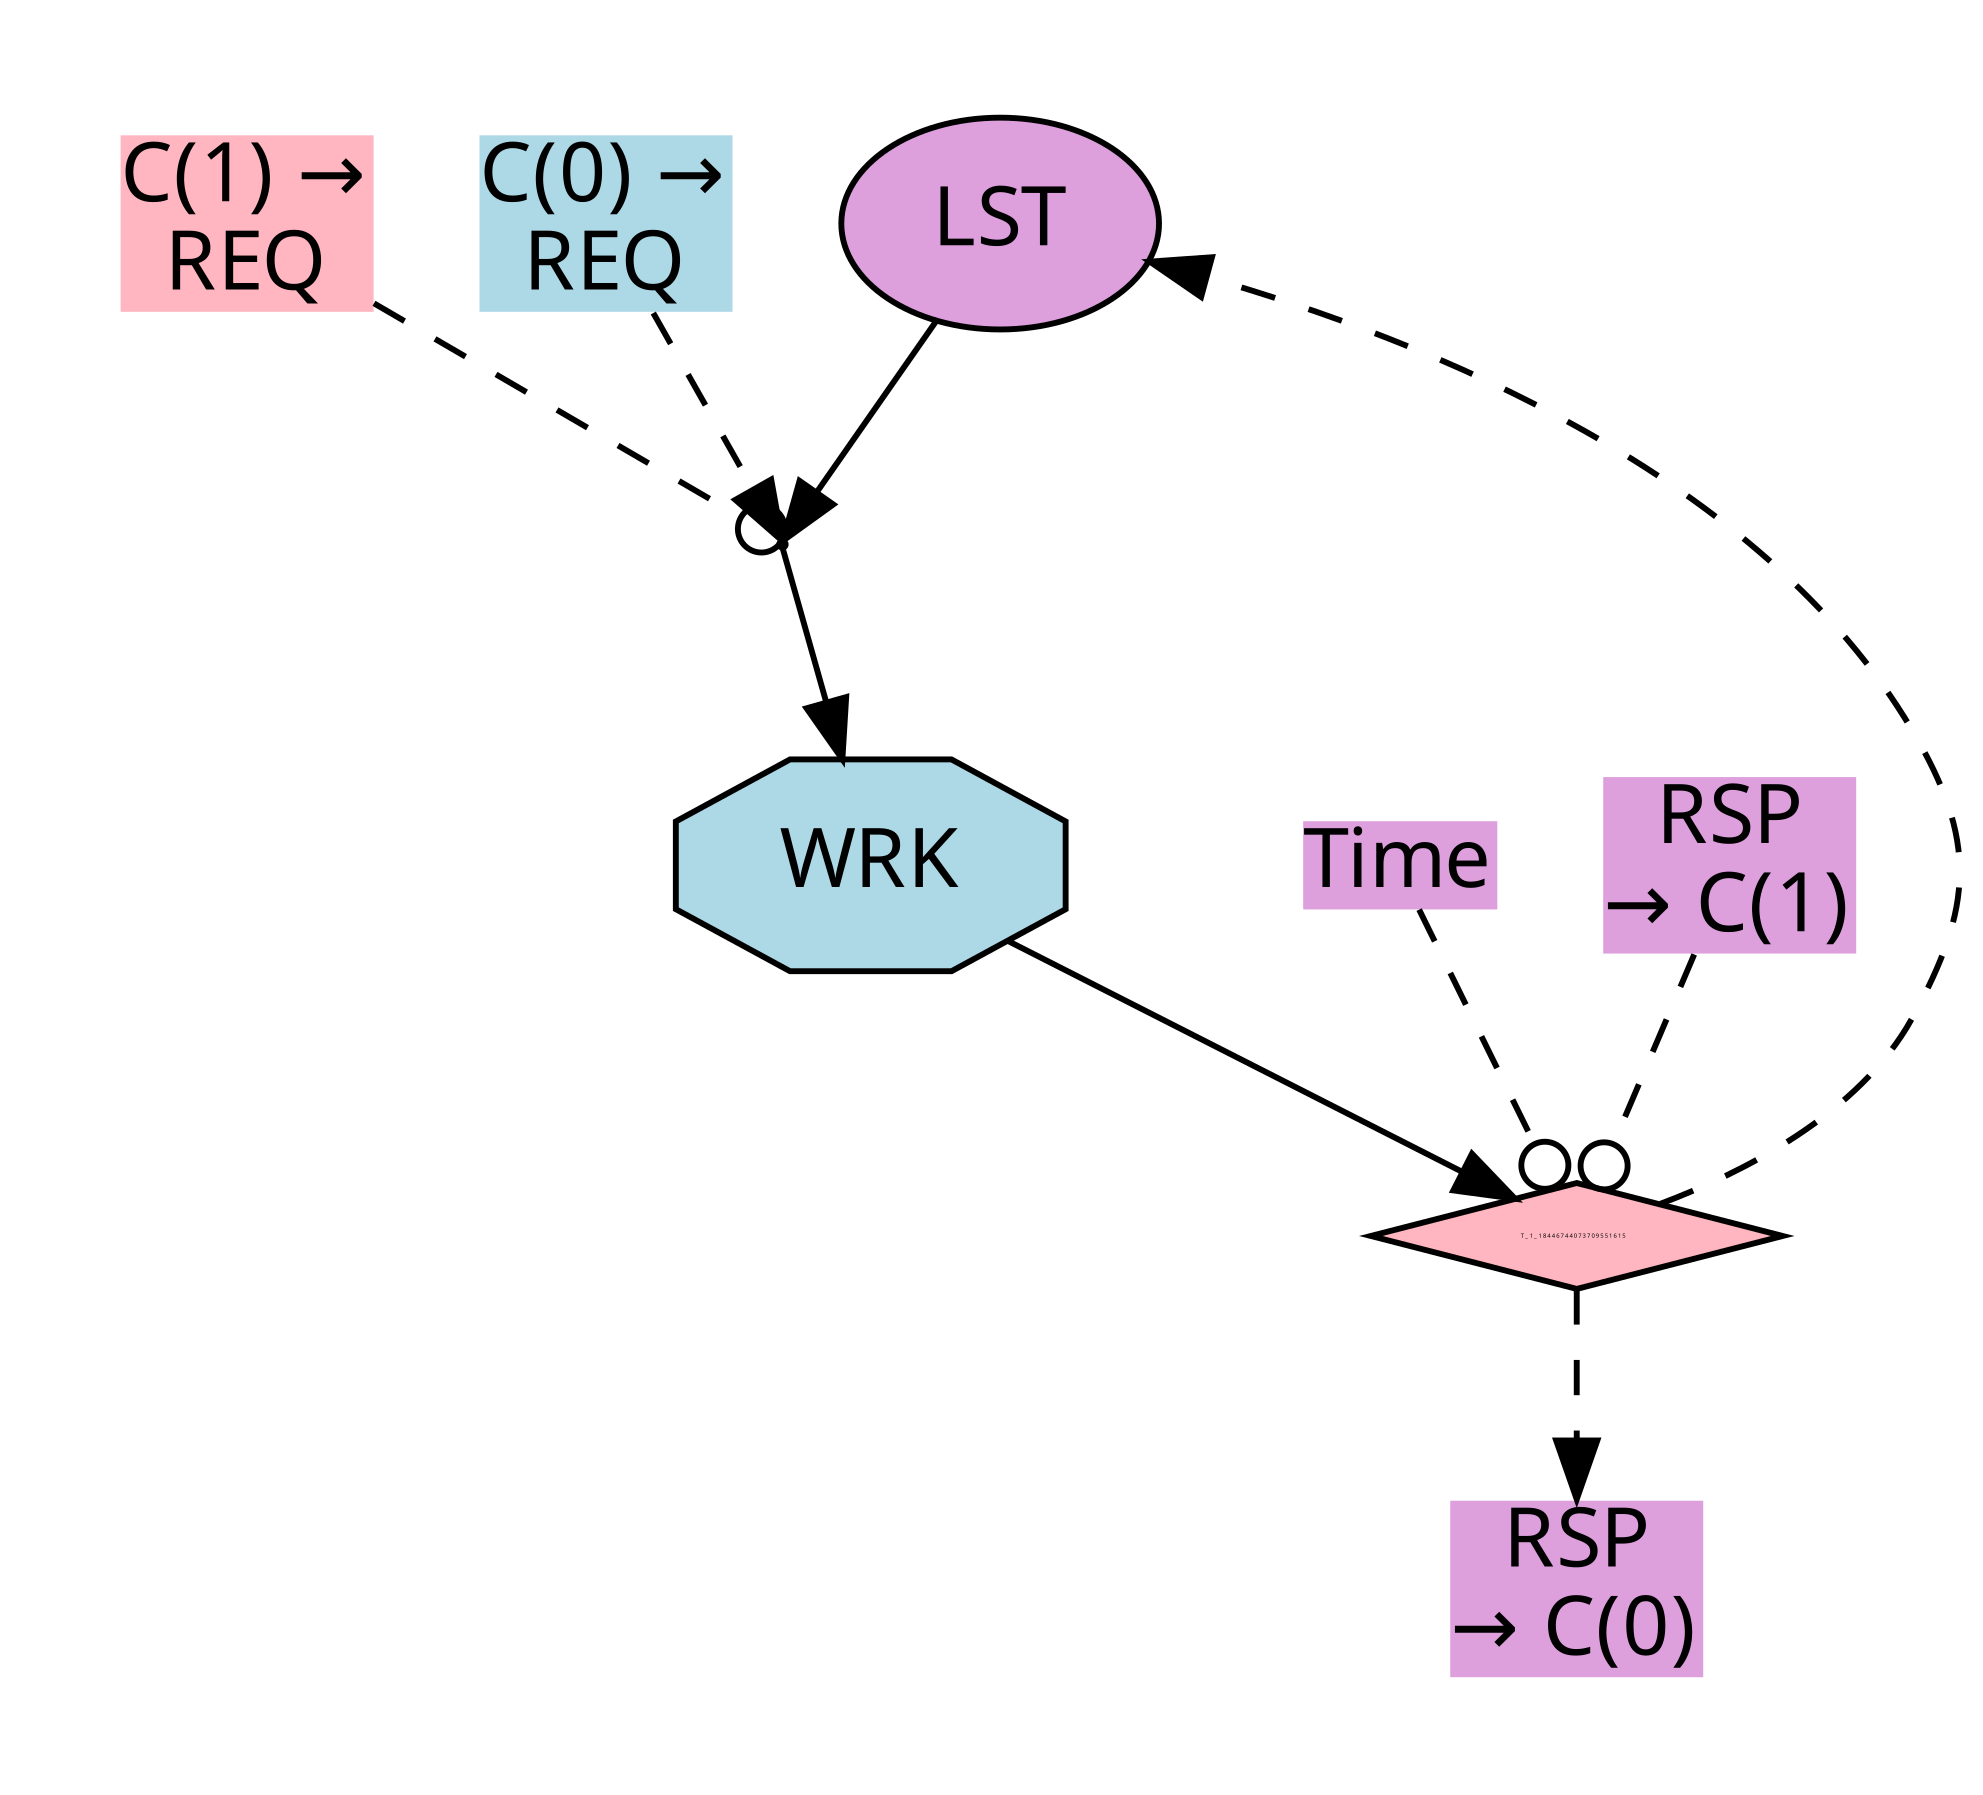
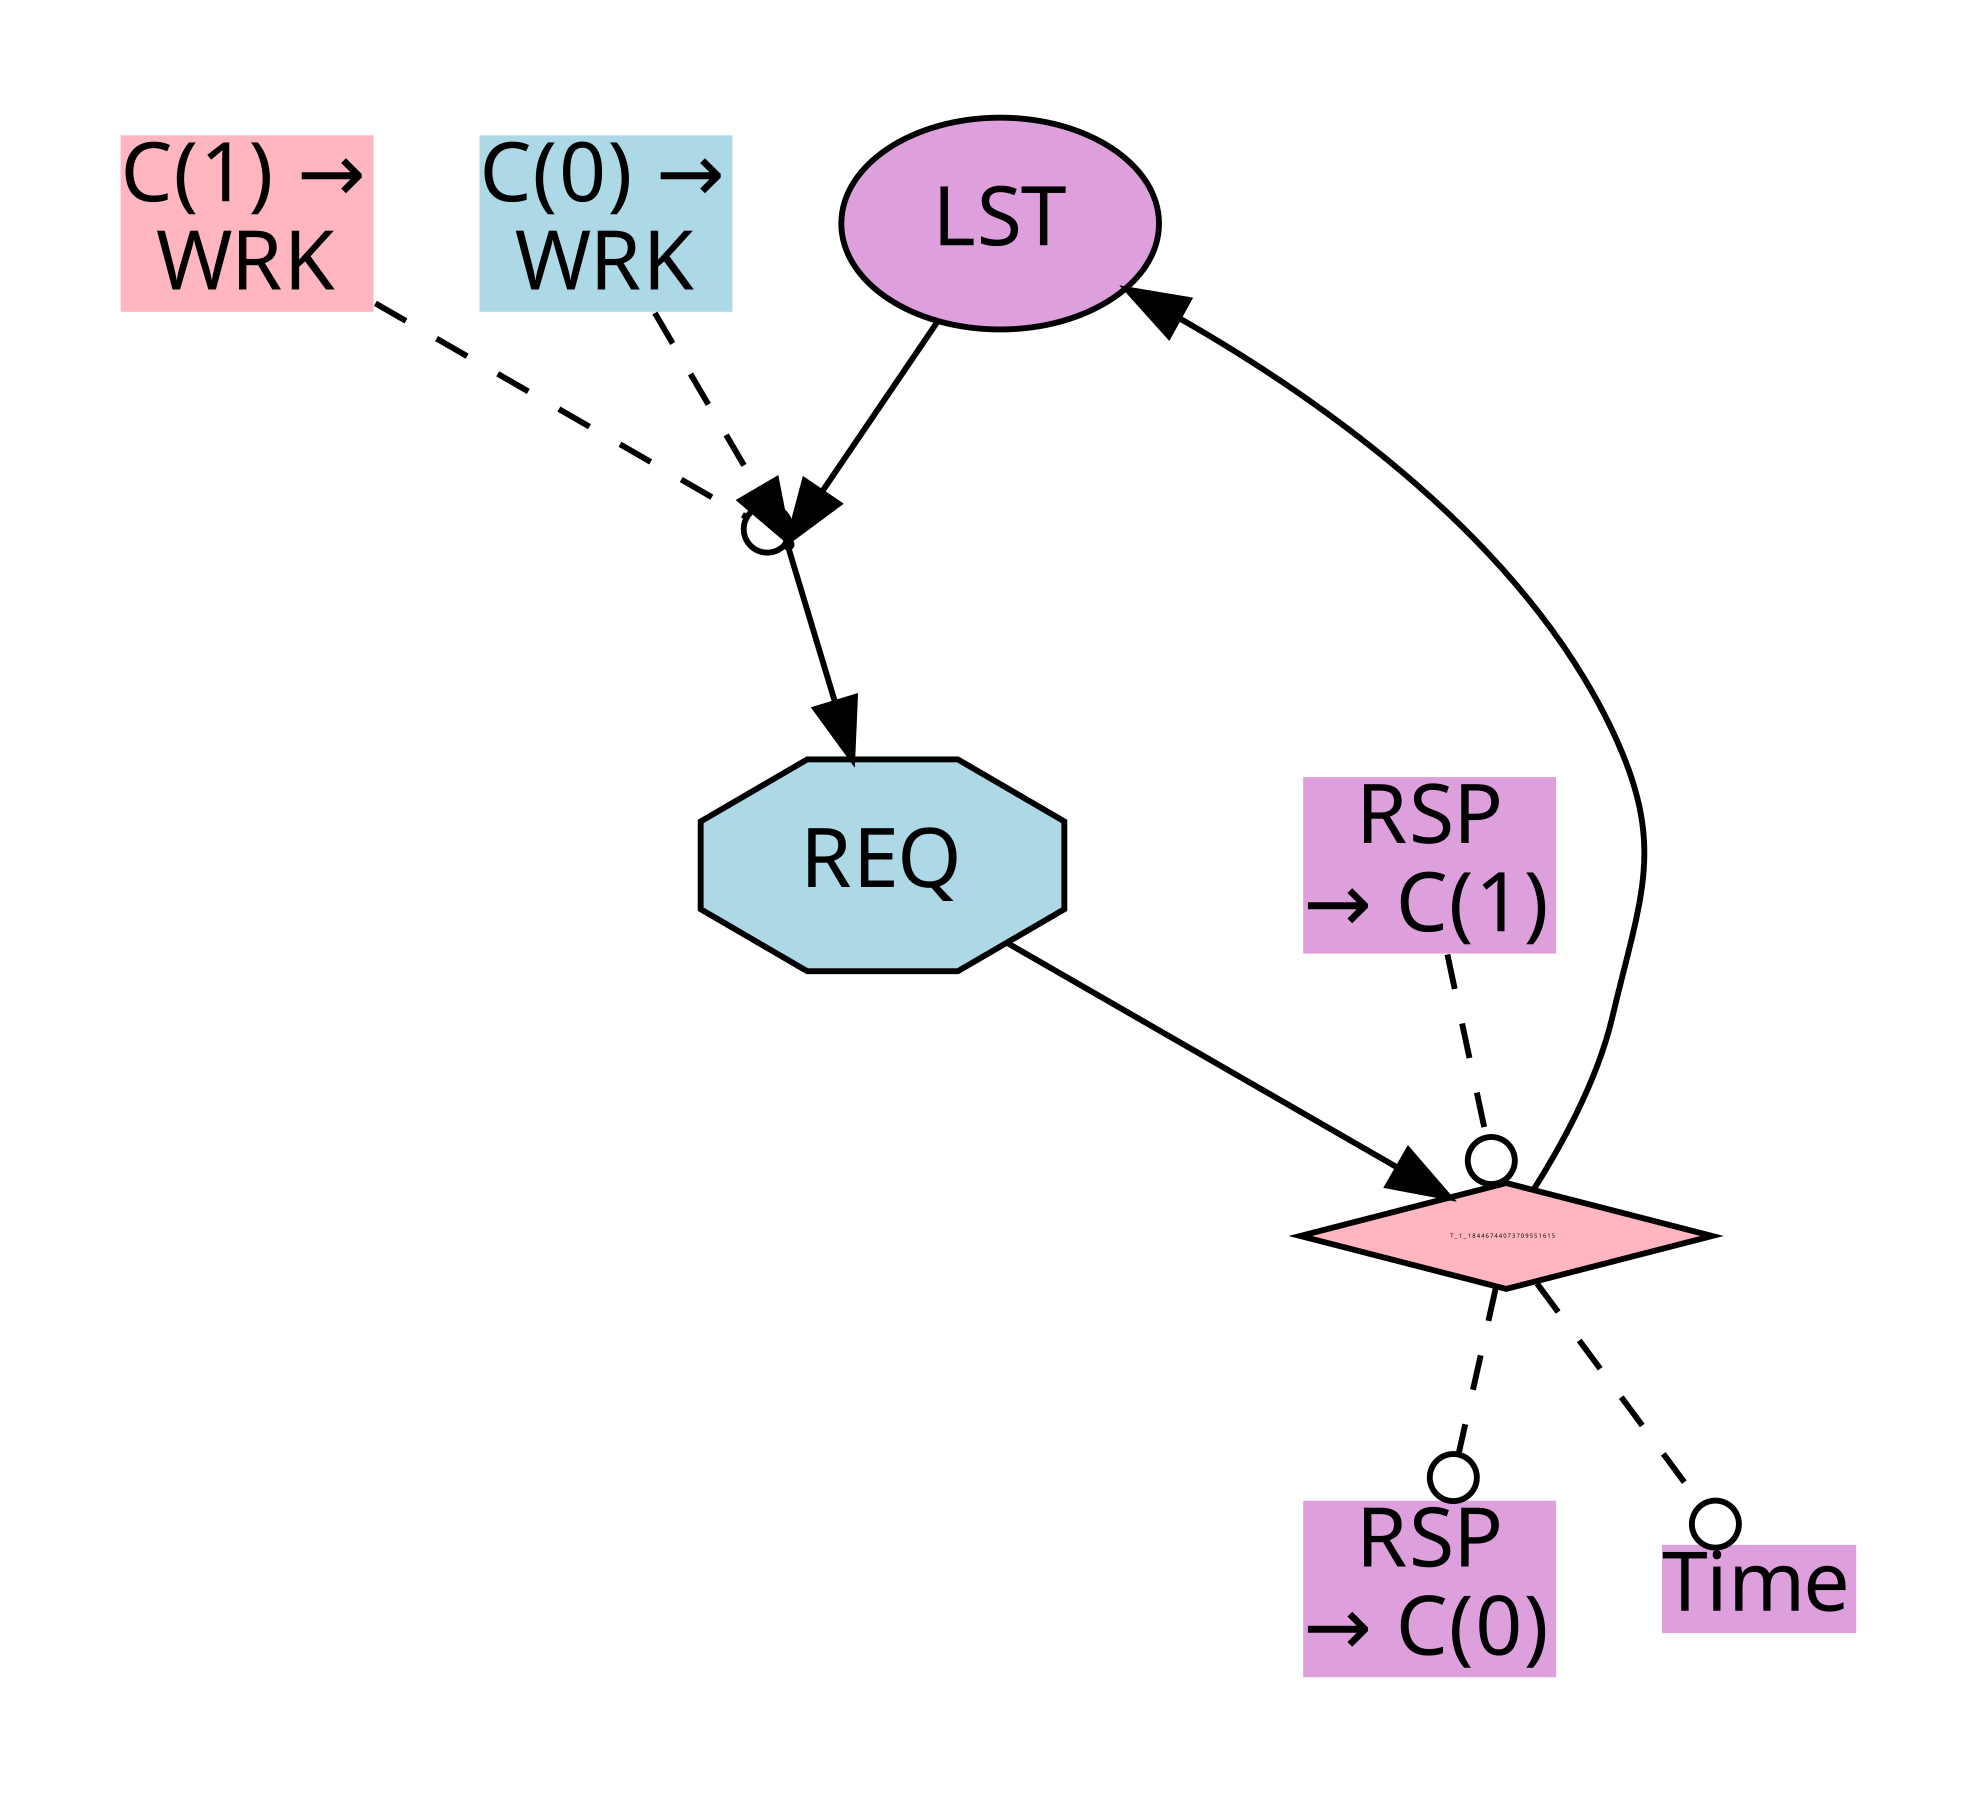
(247, 224) -> (247, 224)
(606, 224) -> (606, 224)
(1845, 637) -> (1583, 678)
(871, 865) -> (883, 865)
(1476, 1026) -> (1619, 1394)
(1577, 1364) -> (1477, 1370)
